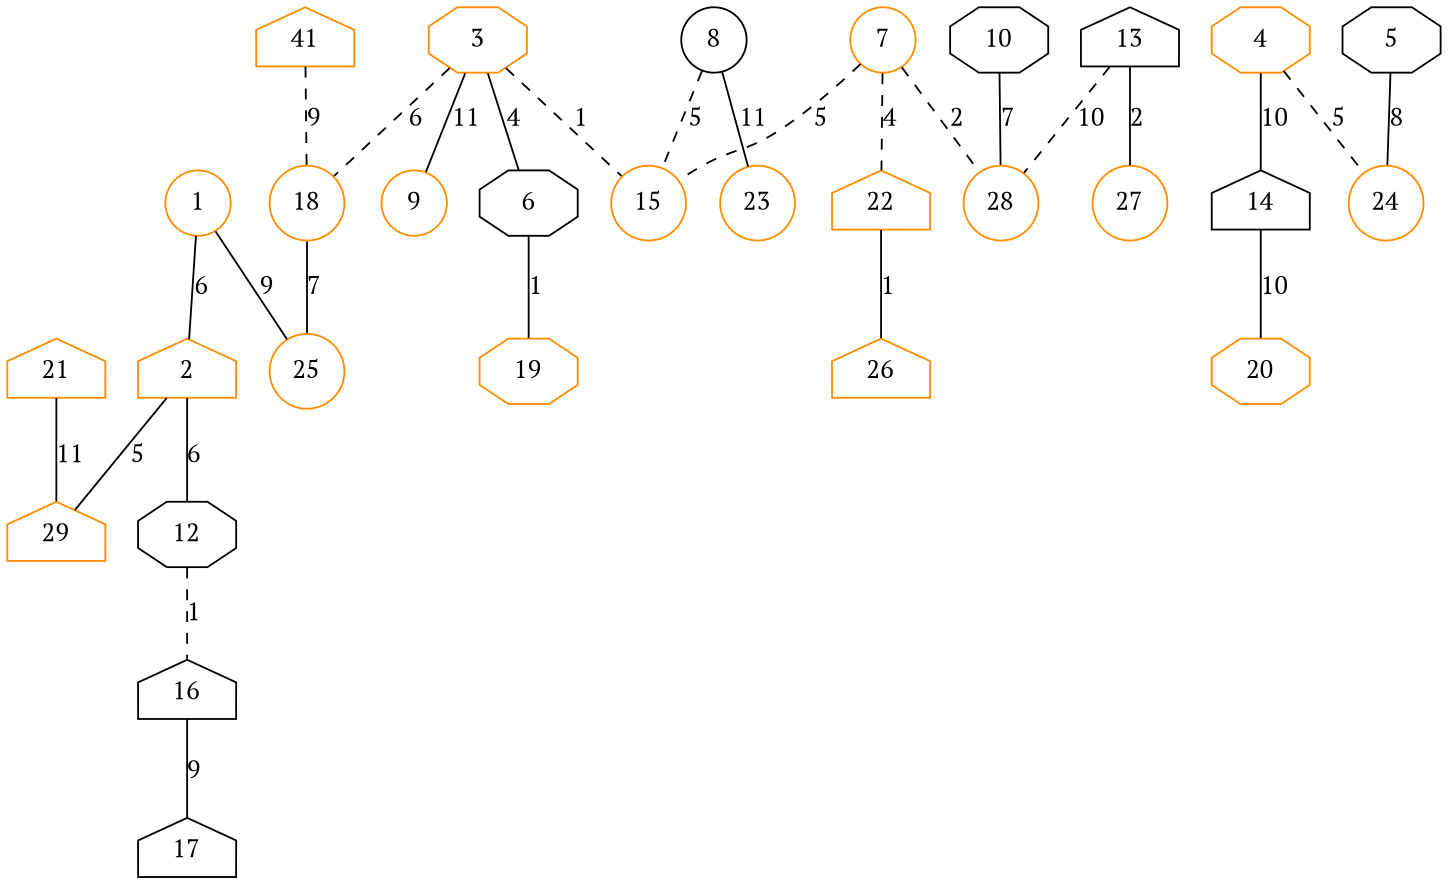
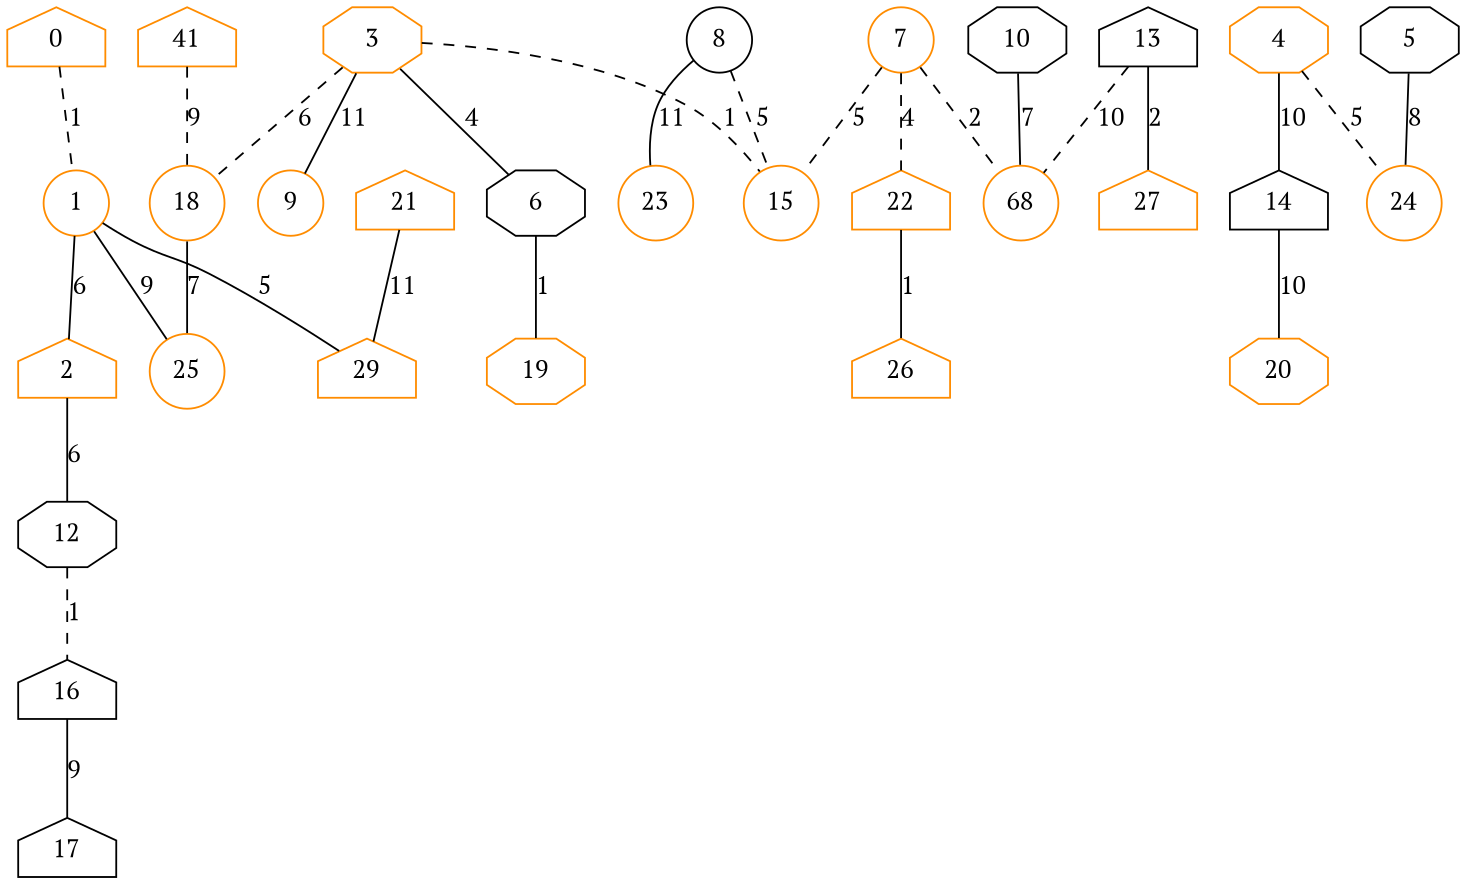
none -> (56, 40)
(1001, 203) -> (1021, 203)
(1130, 203) -> (1148, 203)
(121, 454) -> (224, 281)
